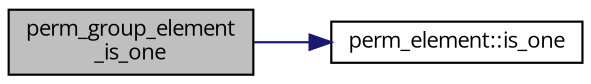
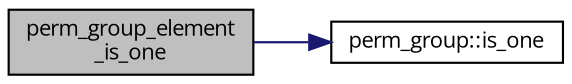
(457, 42) -> (447, 42)
